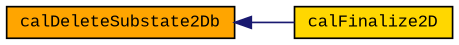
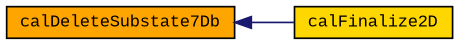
(121, 22) -> (121, 22)
